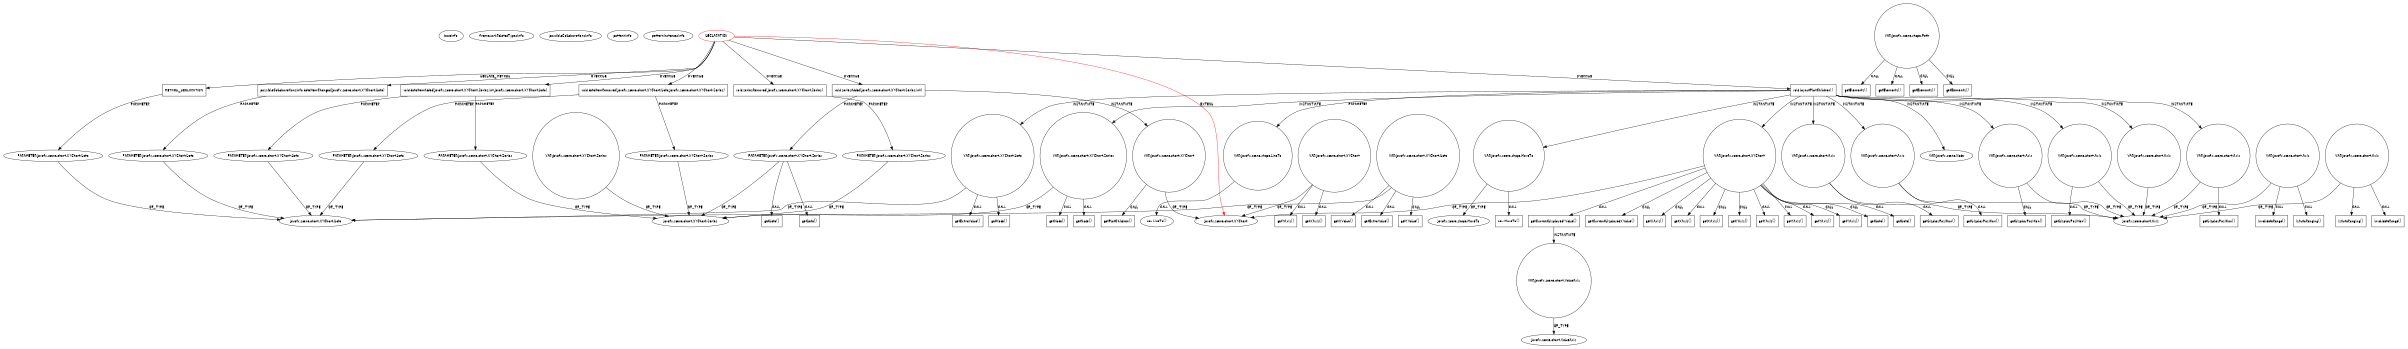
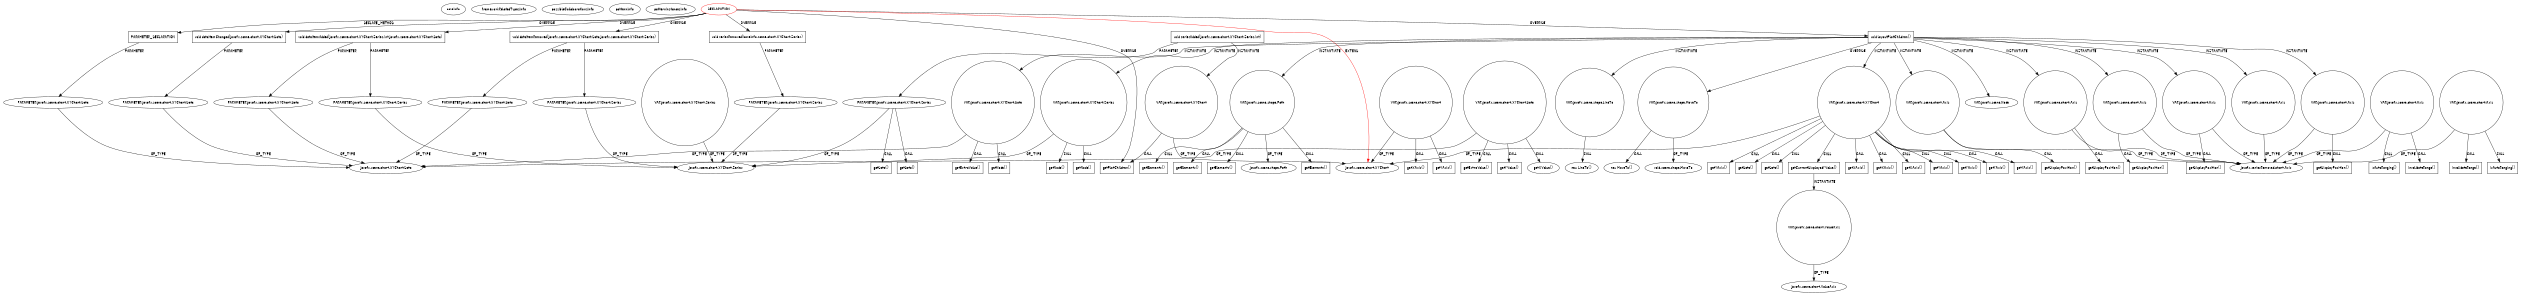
none -> (1572, 39)
(794, 62) -> (987, 29)
(184, 90) -> (153, 37)
(323, 90) -> (239, 37)
(780, 90) -> (757, 37)
(1358, 104) -> (1686, 51)
(1764, 104) -> (1858, 51)
none -> (1269, 168)
(1343, 221) -> (1543, 168)
(1459, 221) -> (1673, 168)
(1509, 221) -> (1622, 168)
(1611, 221) -> none
(2141, 221) -> (2266, 168)
